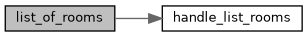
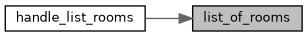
(132, 18) -> (162, 18)
